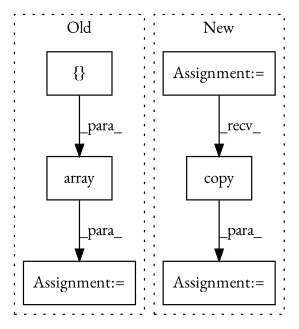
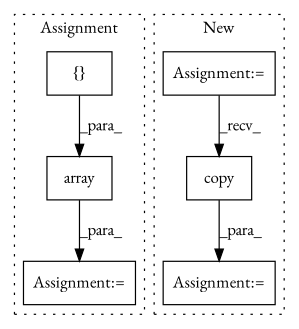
(79, 28) -> (79, 28)
